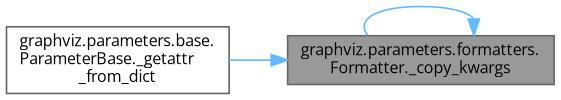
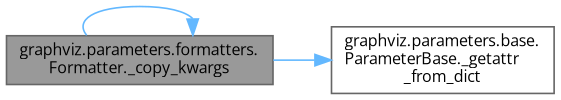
(250, 60) -> (294, 60)
